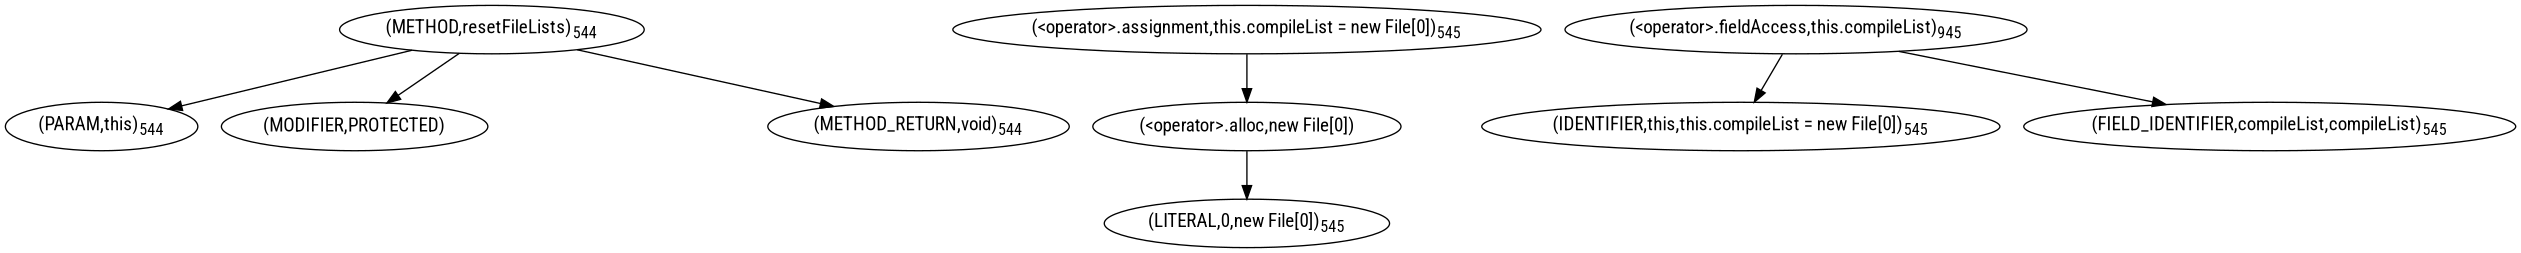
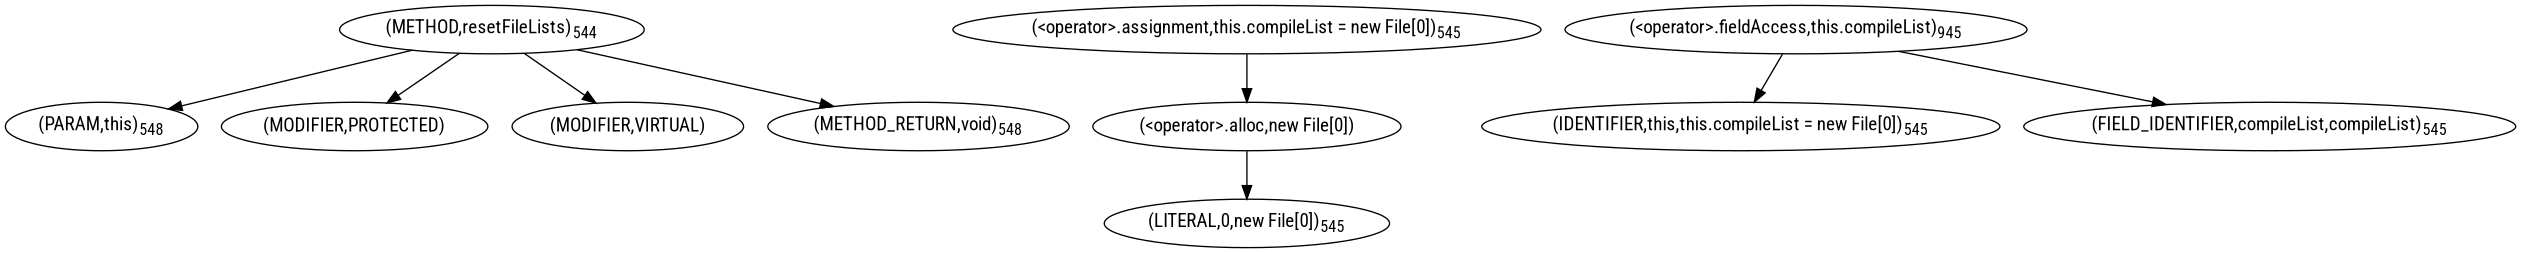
(152, 124) -> (152, 124)
(1011, 124) -> (1011, 124)
none -> (628, 127)
